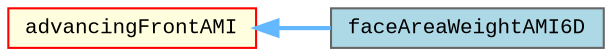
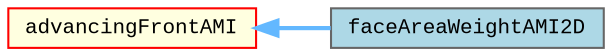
(467, 28) -> (467, 28)
